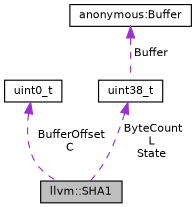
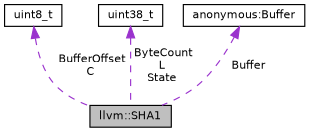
(131, 59) -> (205, 78)
(33, 91) -> (33, 15)
